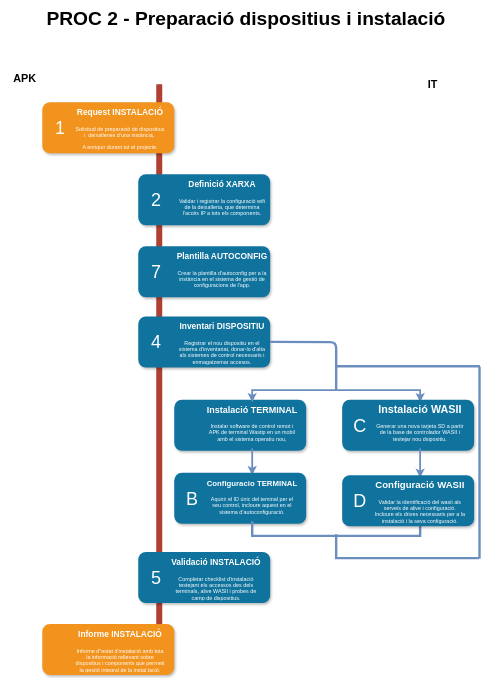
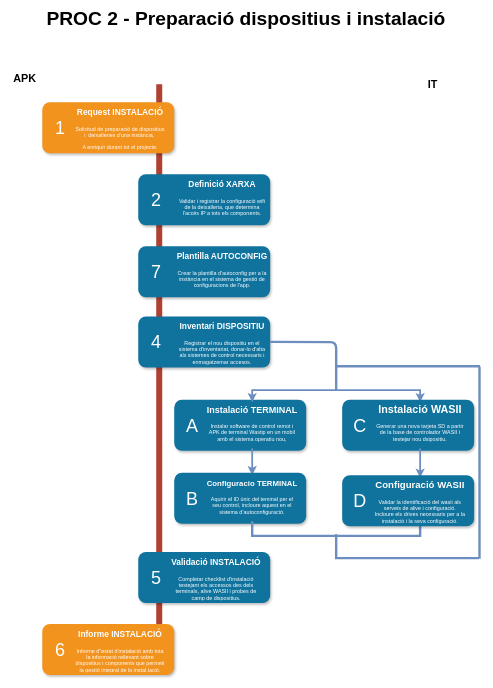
none -> (192, 426)
none -> (60, 650)
